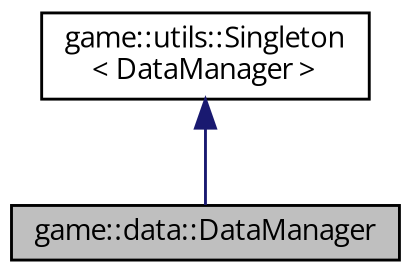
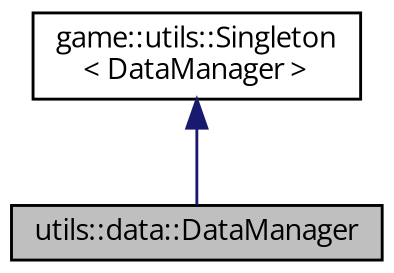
(205, 233) -> (197, 233)
